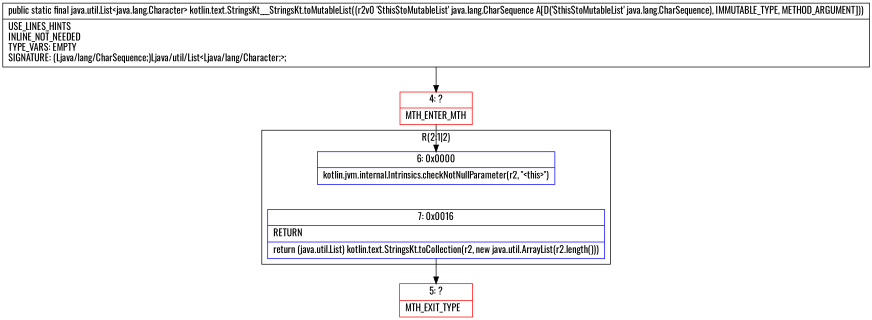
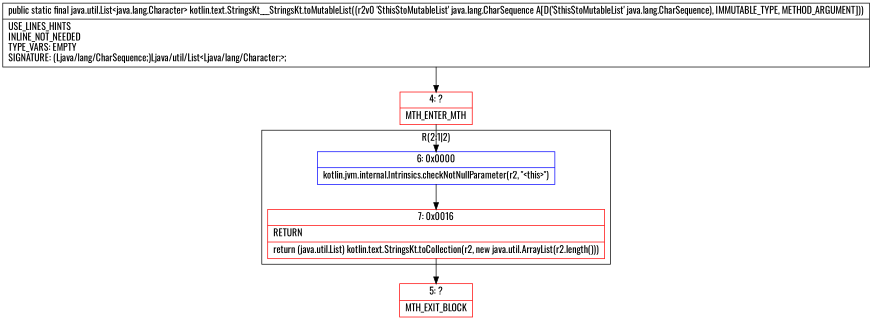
none -> (436, 193)
(436, 234) -> (436, 234)
(433, 308) -> (436, 308)
